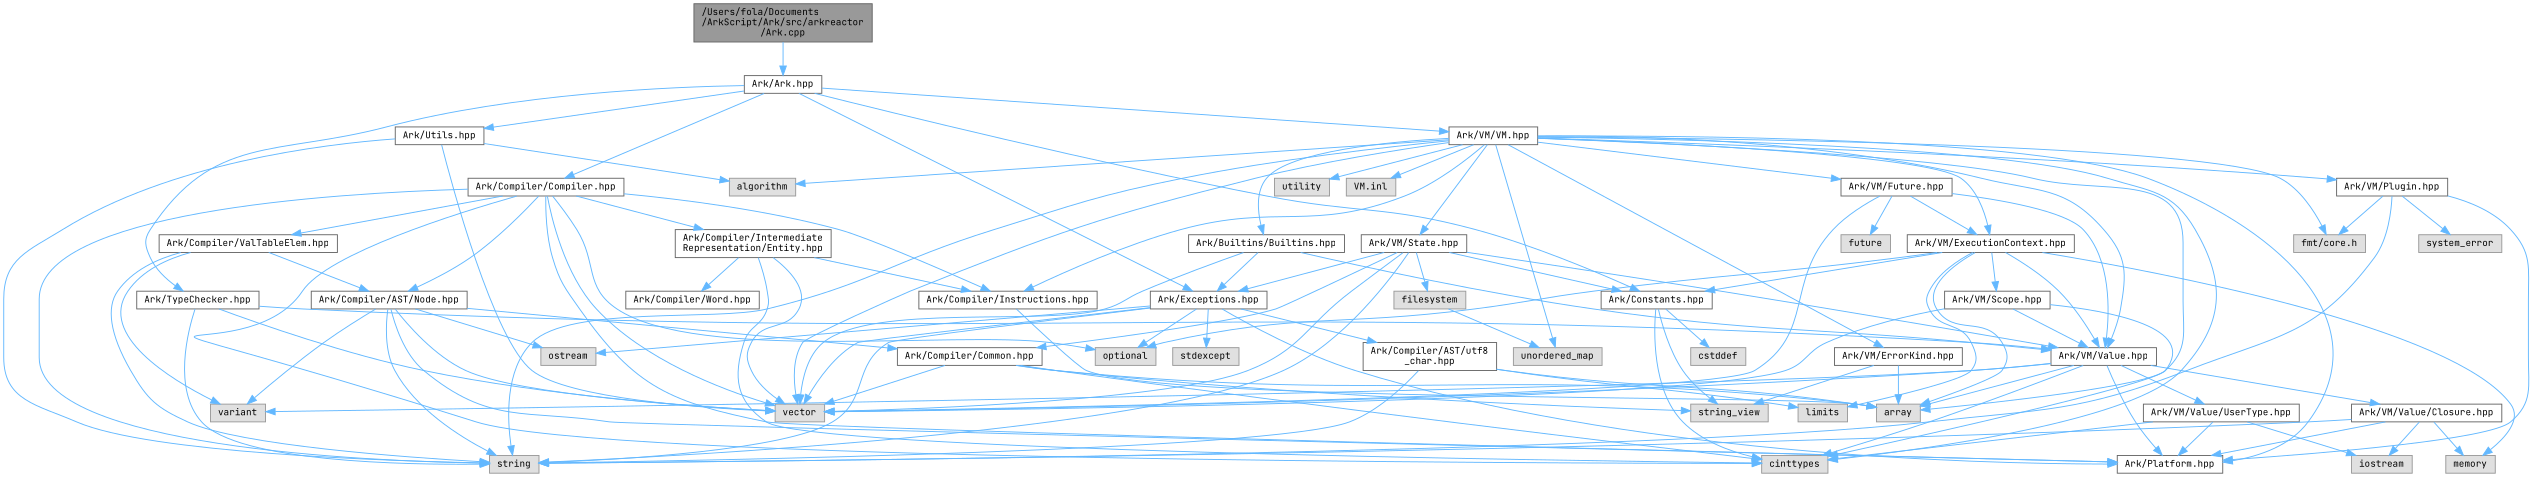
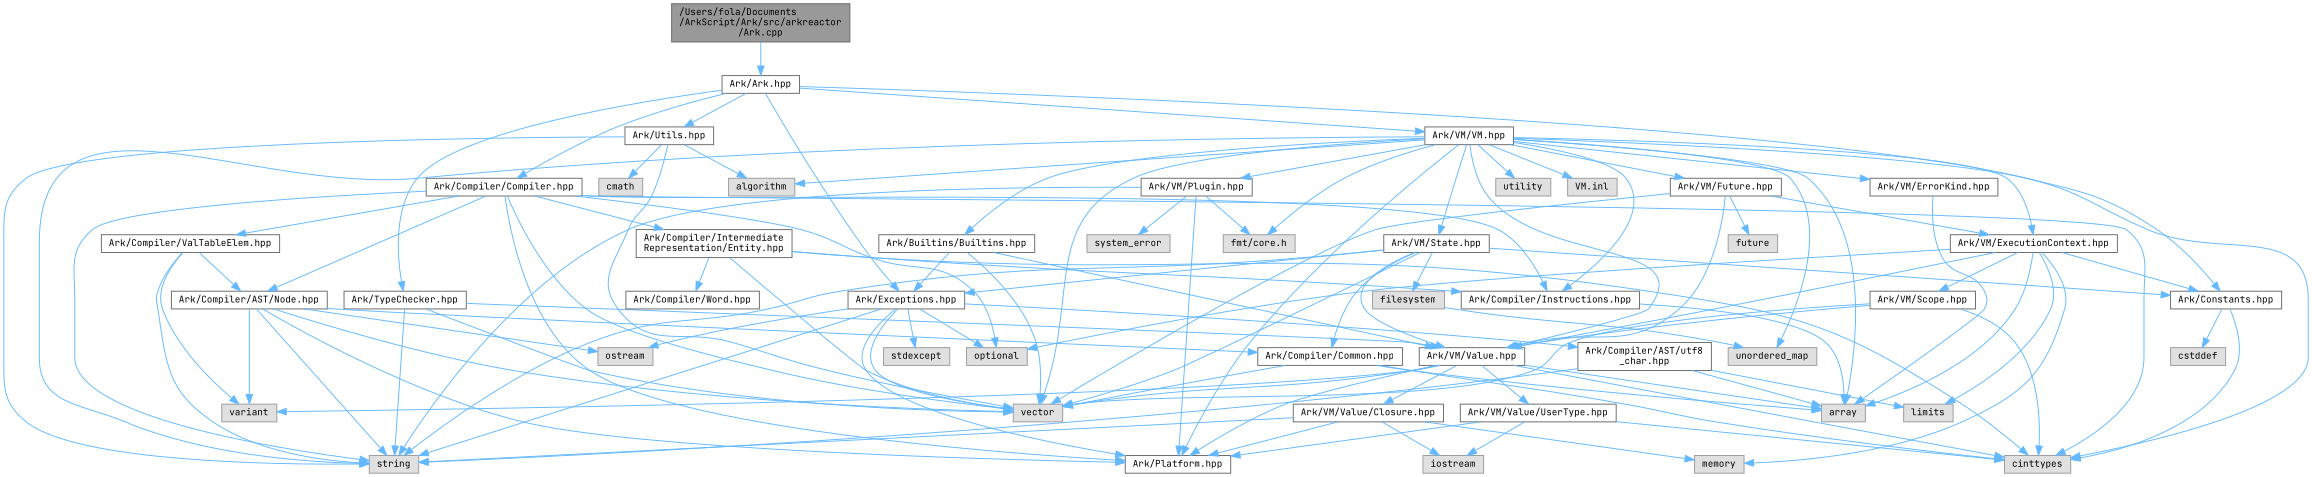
none -> (621, 187)
(1729, 413) -> none
